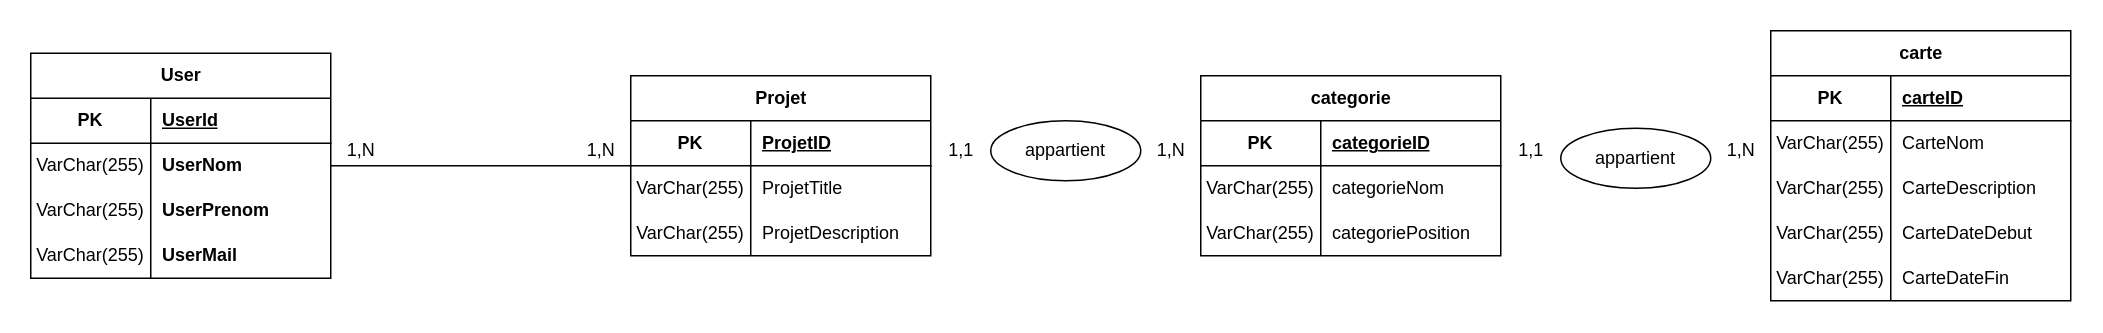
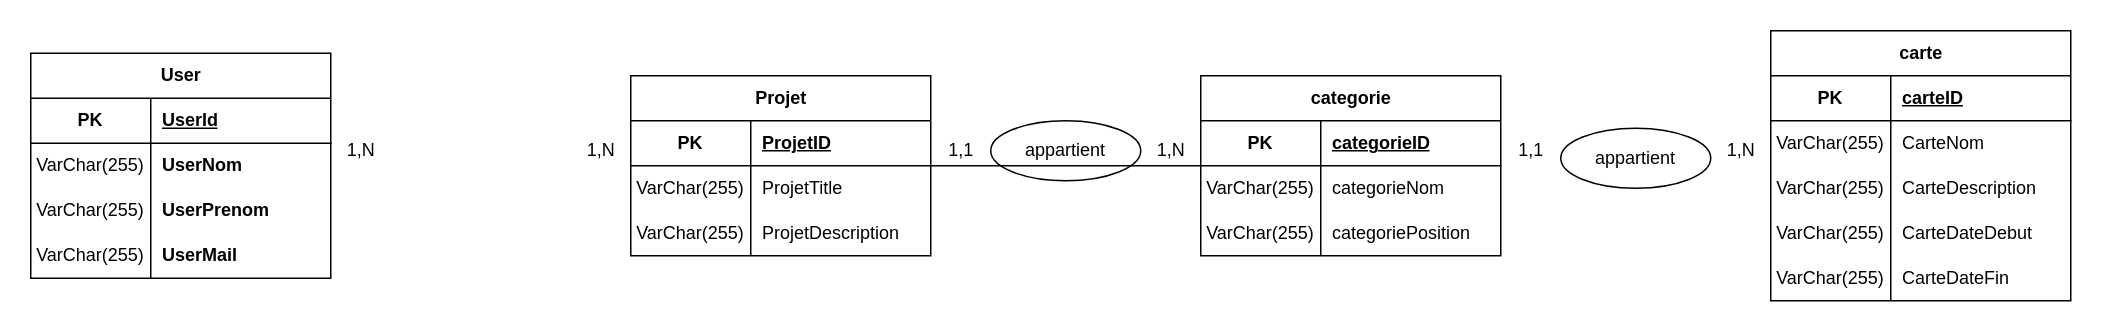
(480, 166) -> none
none -> (1065, 166)
